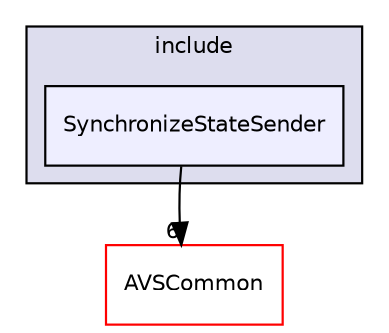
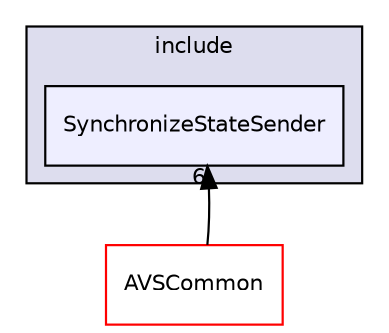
(180, 197) -> (209, 217)
